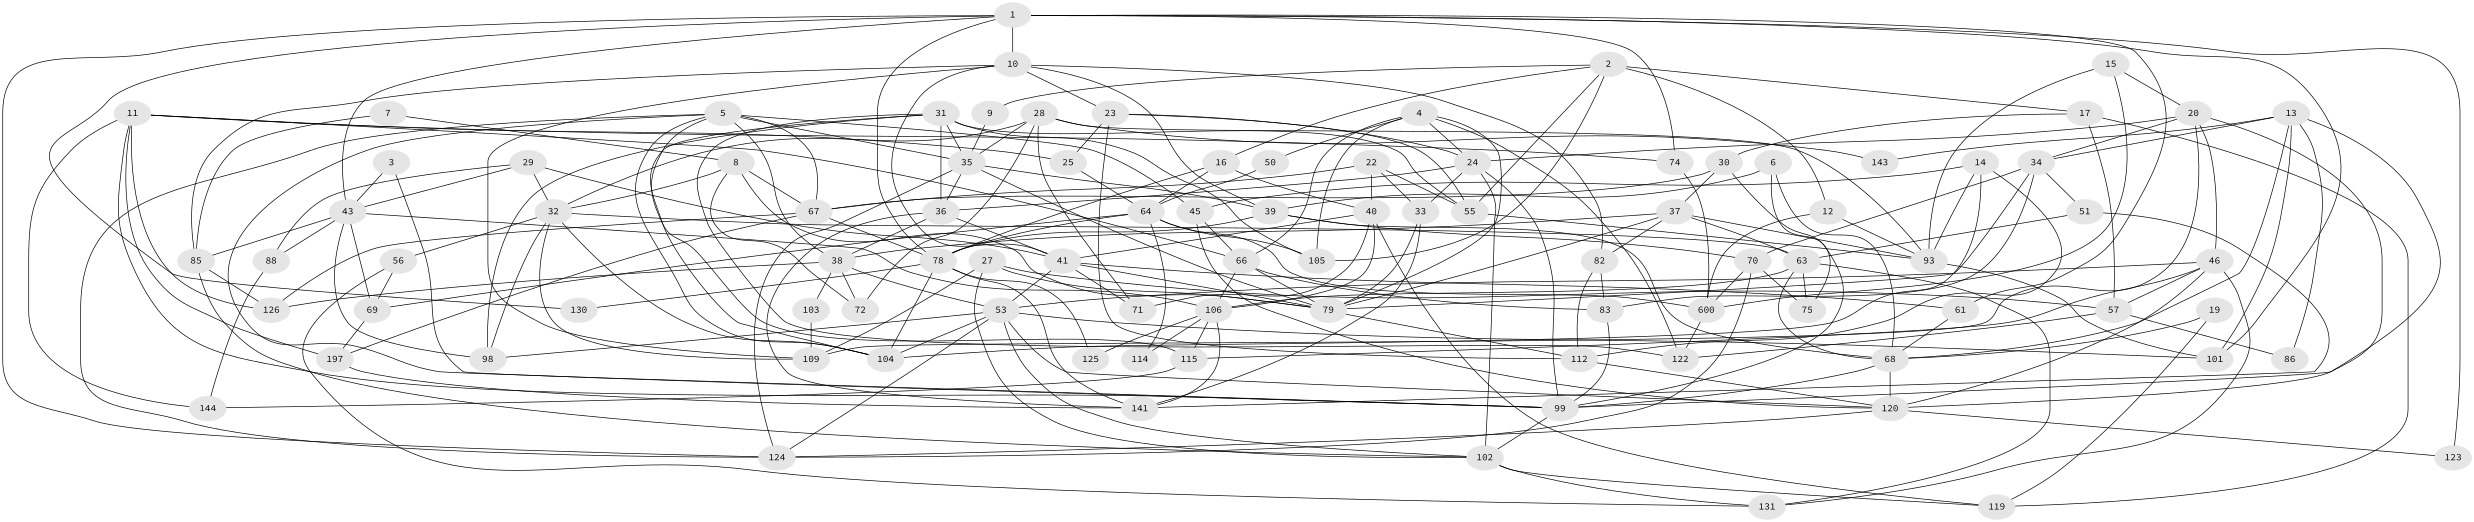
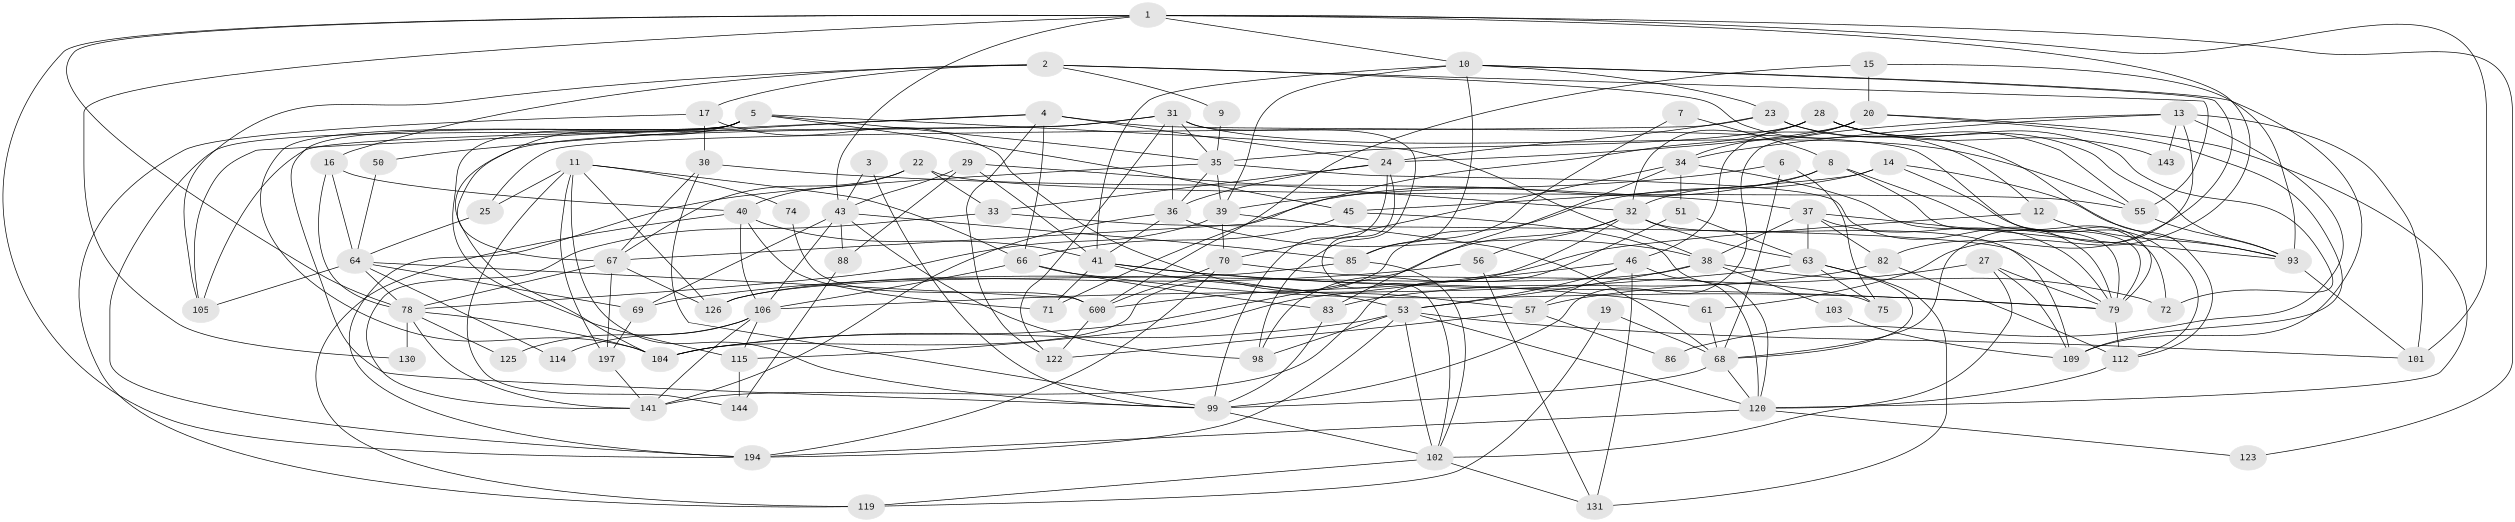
(1388, 22) -> none
(777, 458) -> (752, 458)
